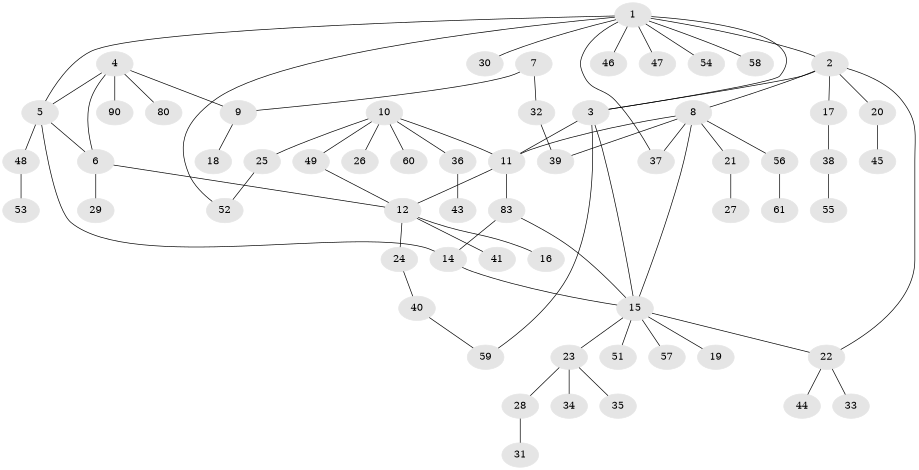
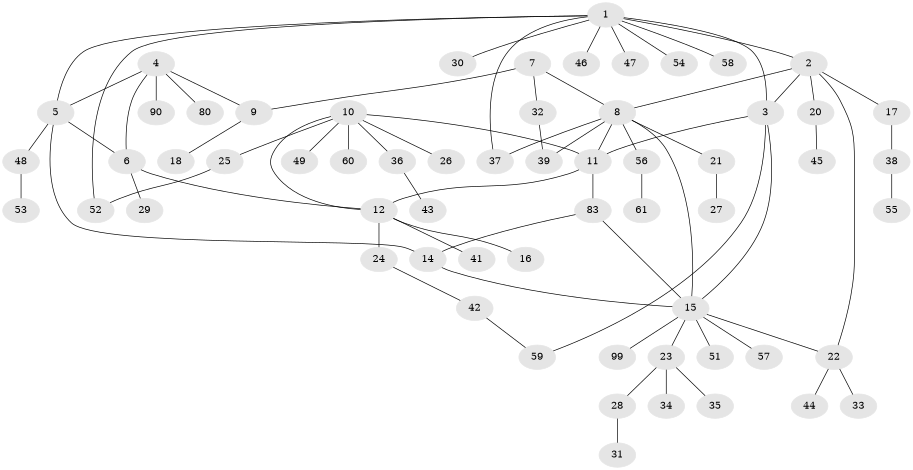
none -> (575, 88)
(357, 186) -> (276, 175)
(417, 308) -> (475, 308)
(716, 357) -> (617, 357)
